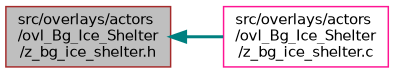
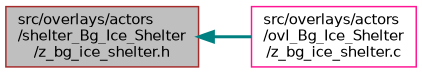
(88, 37) -> (102, 37)
